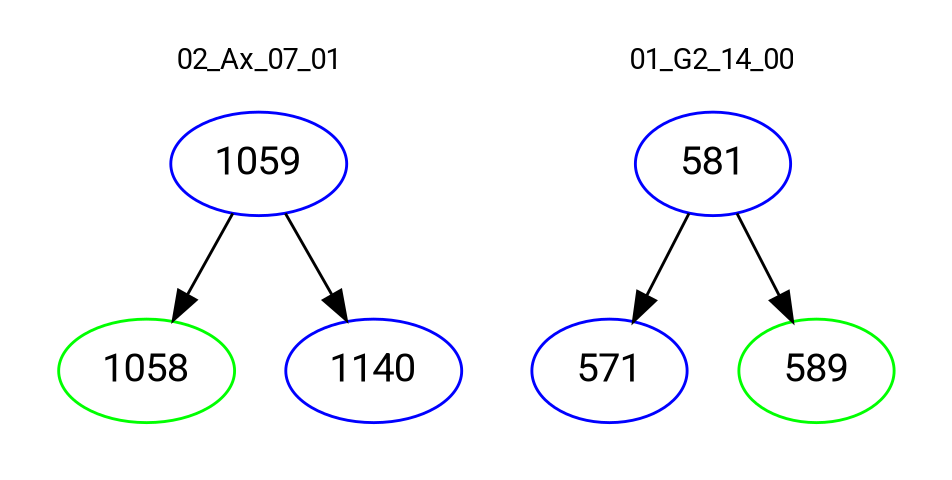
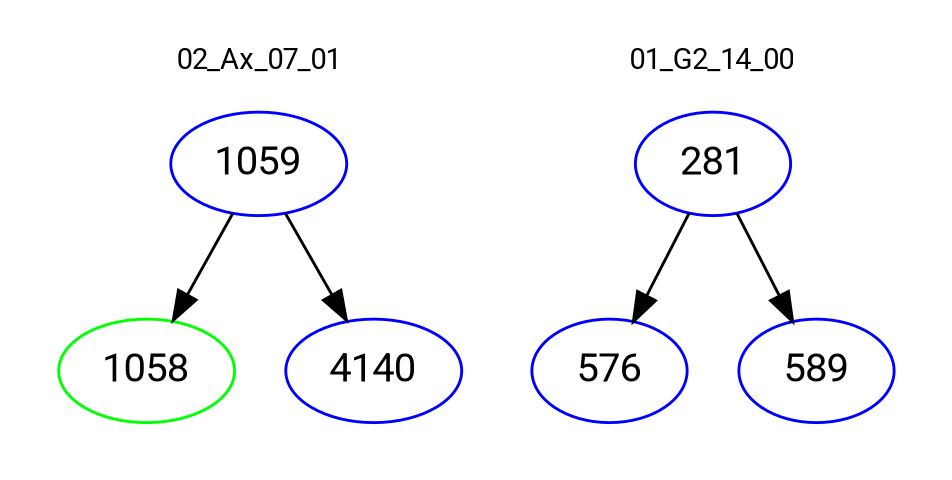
(713, 164) -> (713, 164)
(374, 371) -> (374, 371)
(610, 371) -> (610, 371)
(816, 371) -> (816, 371)
